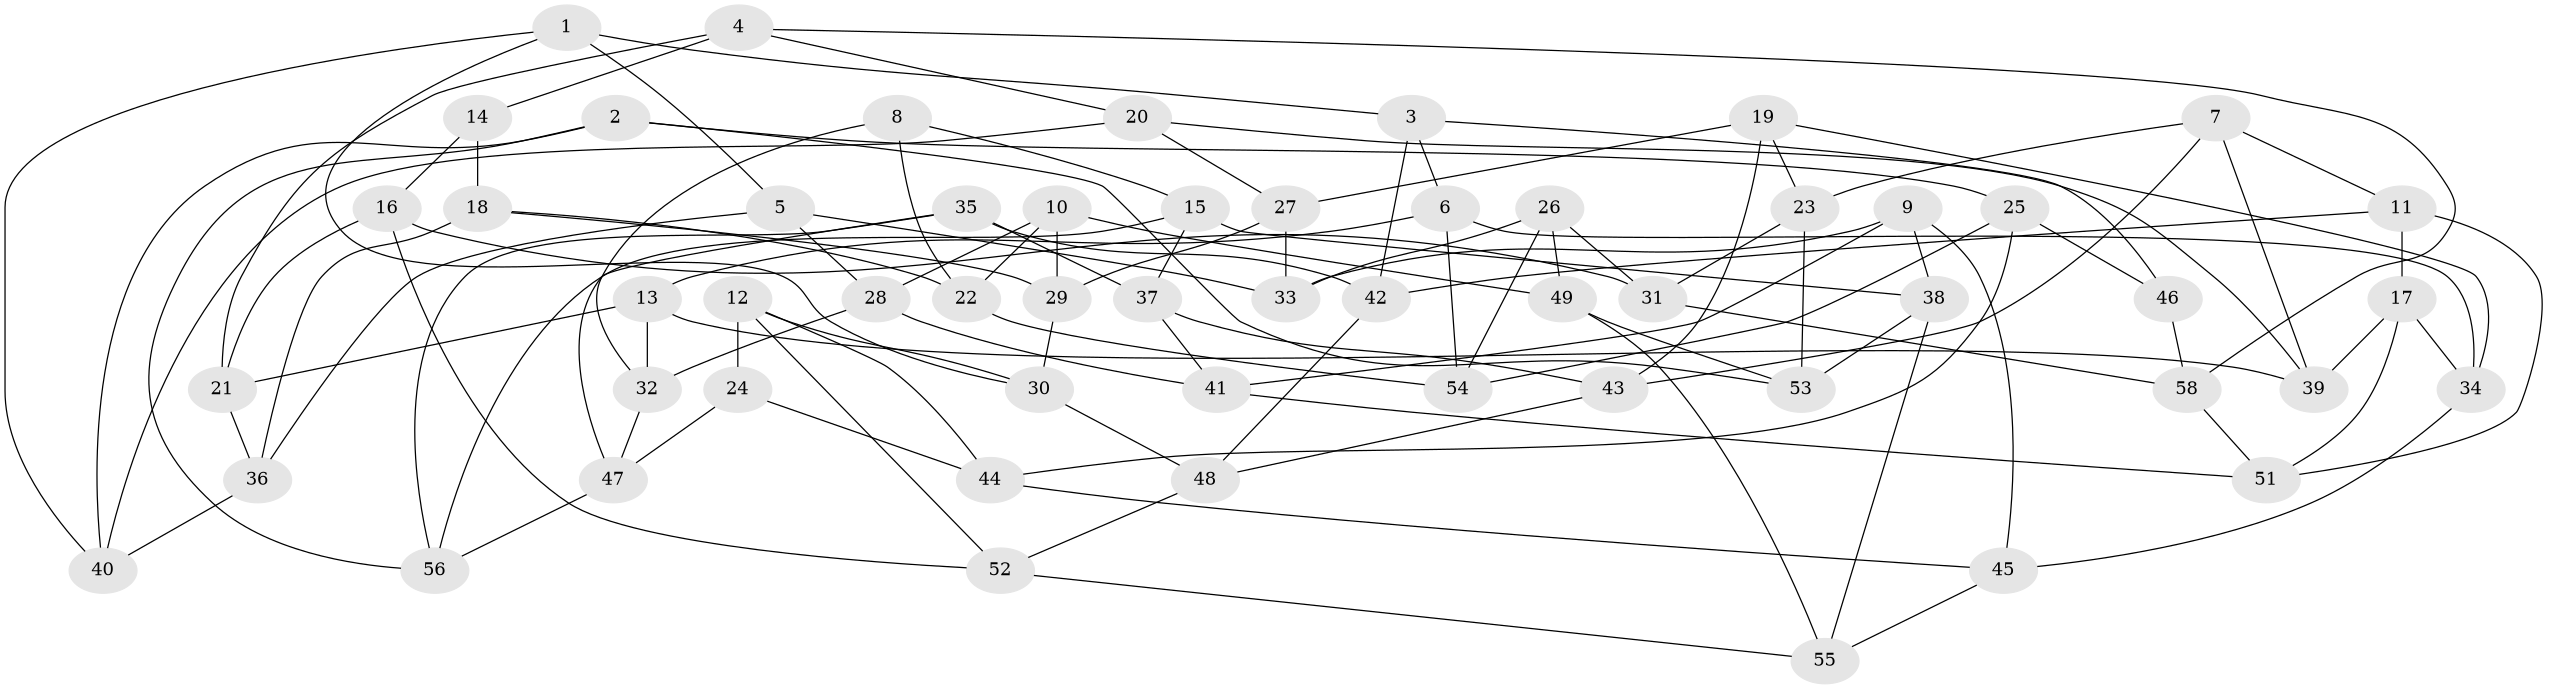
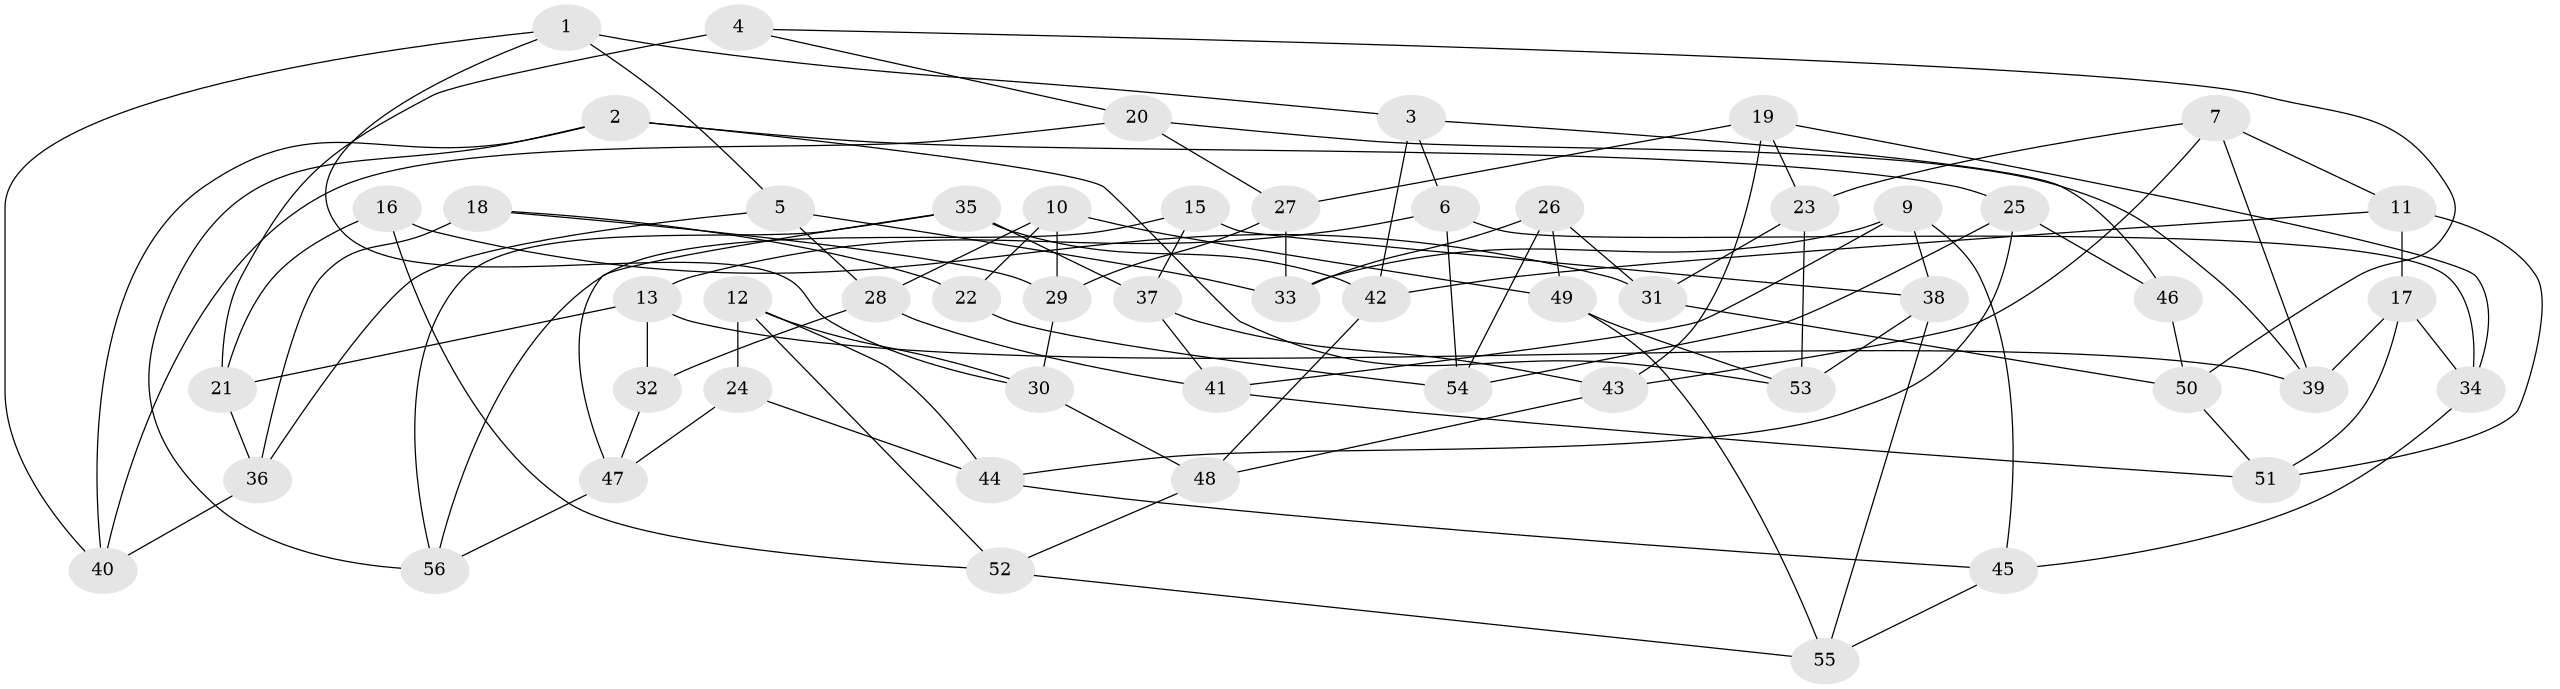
(478, 118) -> none
(897, 118) -> none
(2187, 390) -> (2187, 390)
